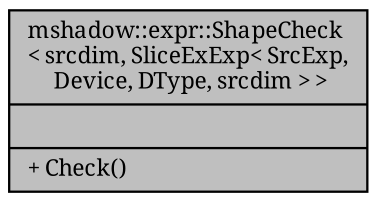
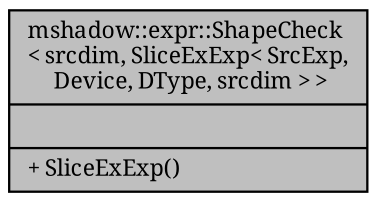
(78, 169) -> (104, 169)
